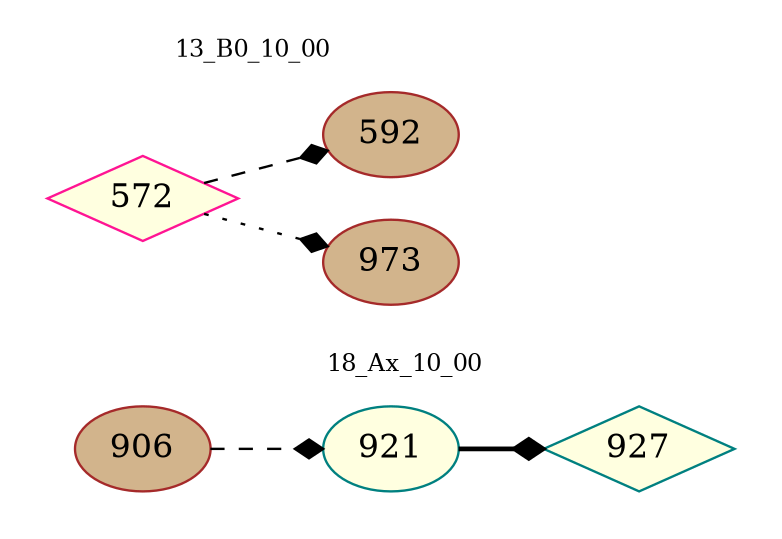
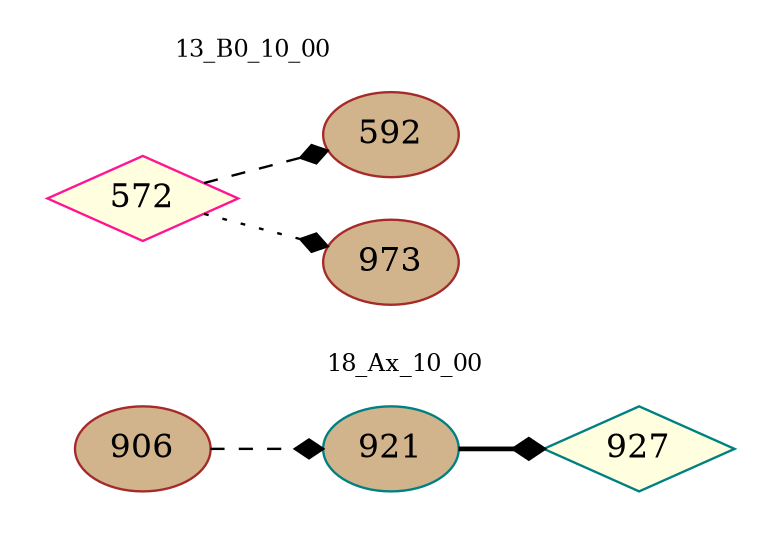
(391, 449) -> (391, 449)
